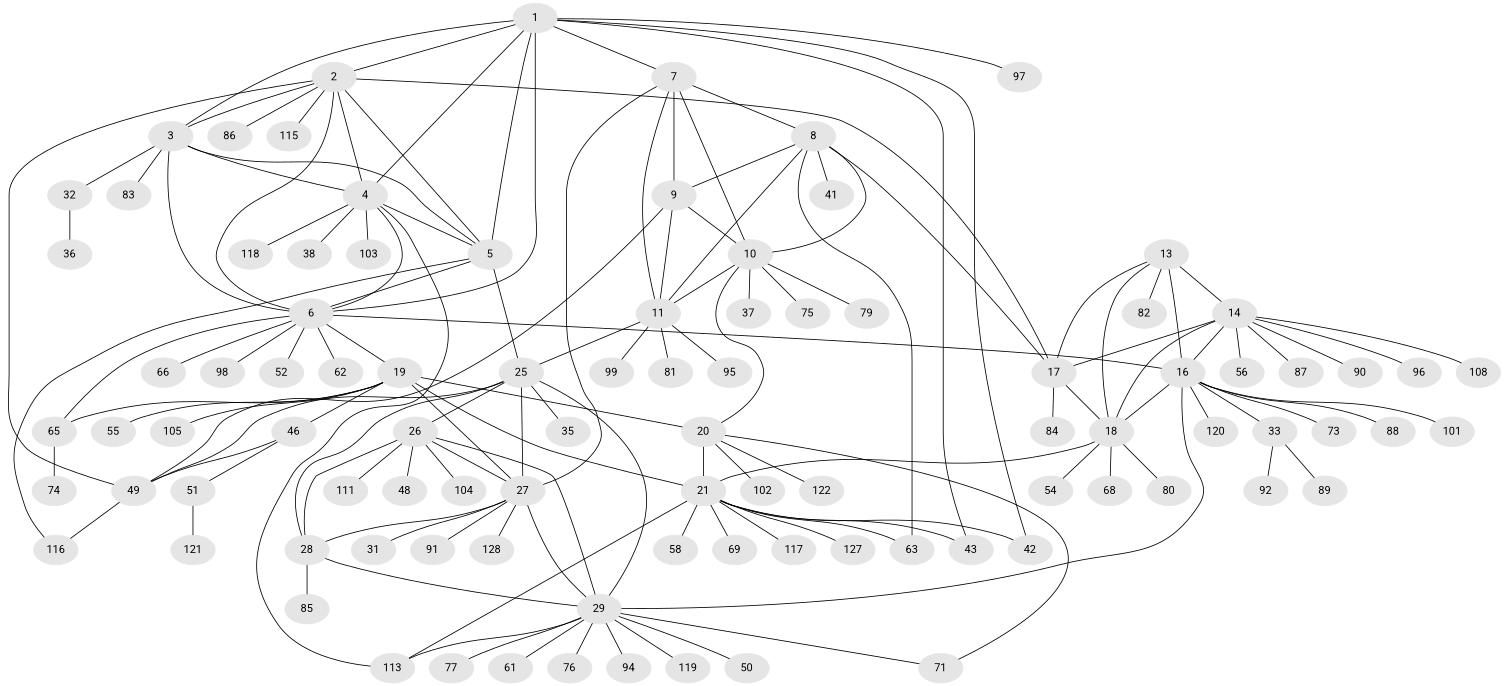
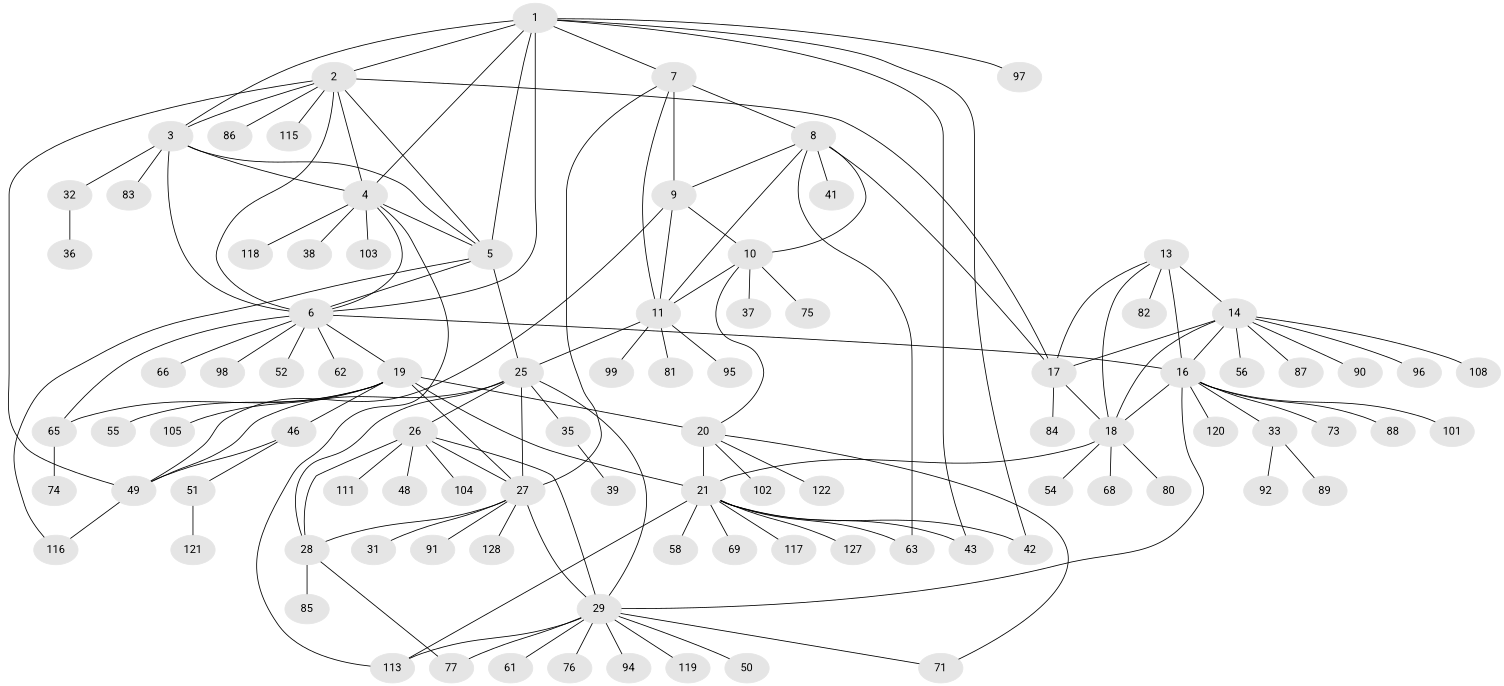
(712, 166) -> none
(867, 314) -> none
none -> (613, 491)
(450, 588) -> (379, 609)
